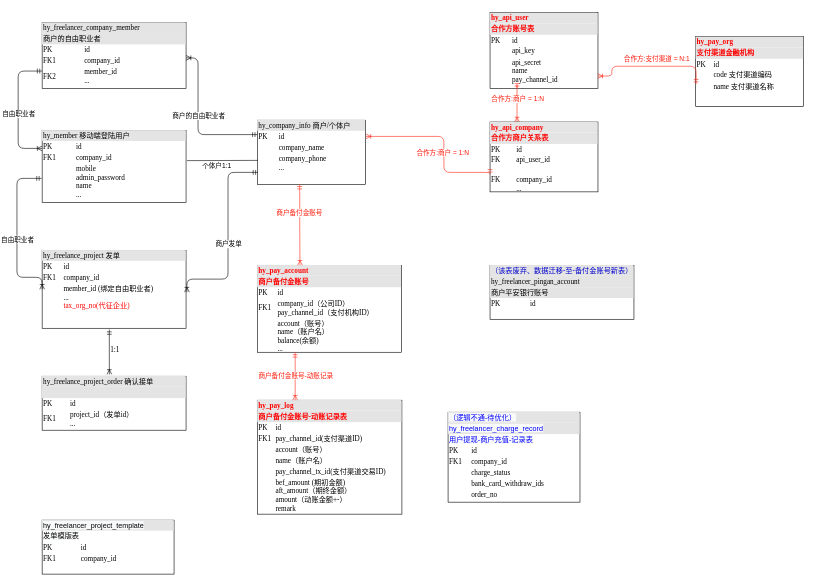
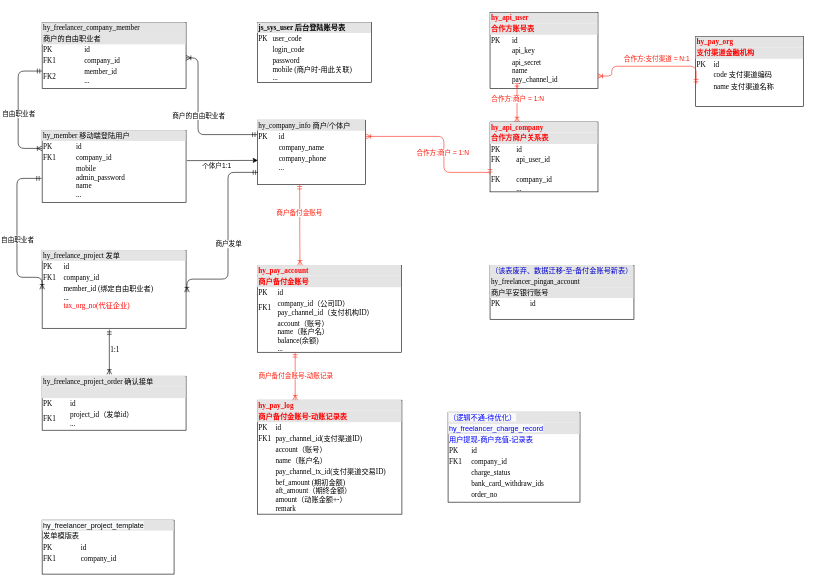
none -> (314, 53)
(253, 161) -> (252, 161)
